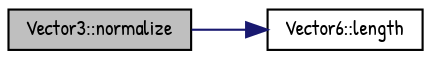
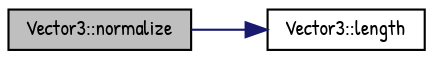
(345, 30) -> (346, 30)
